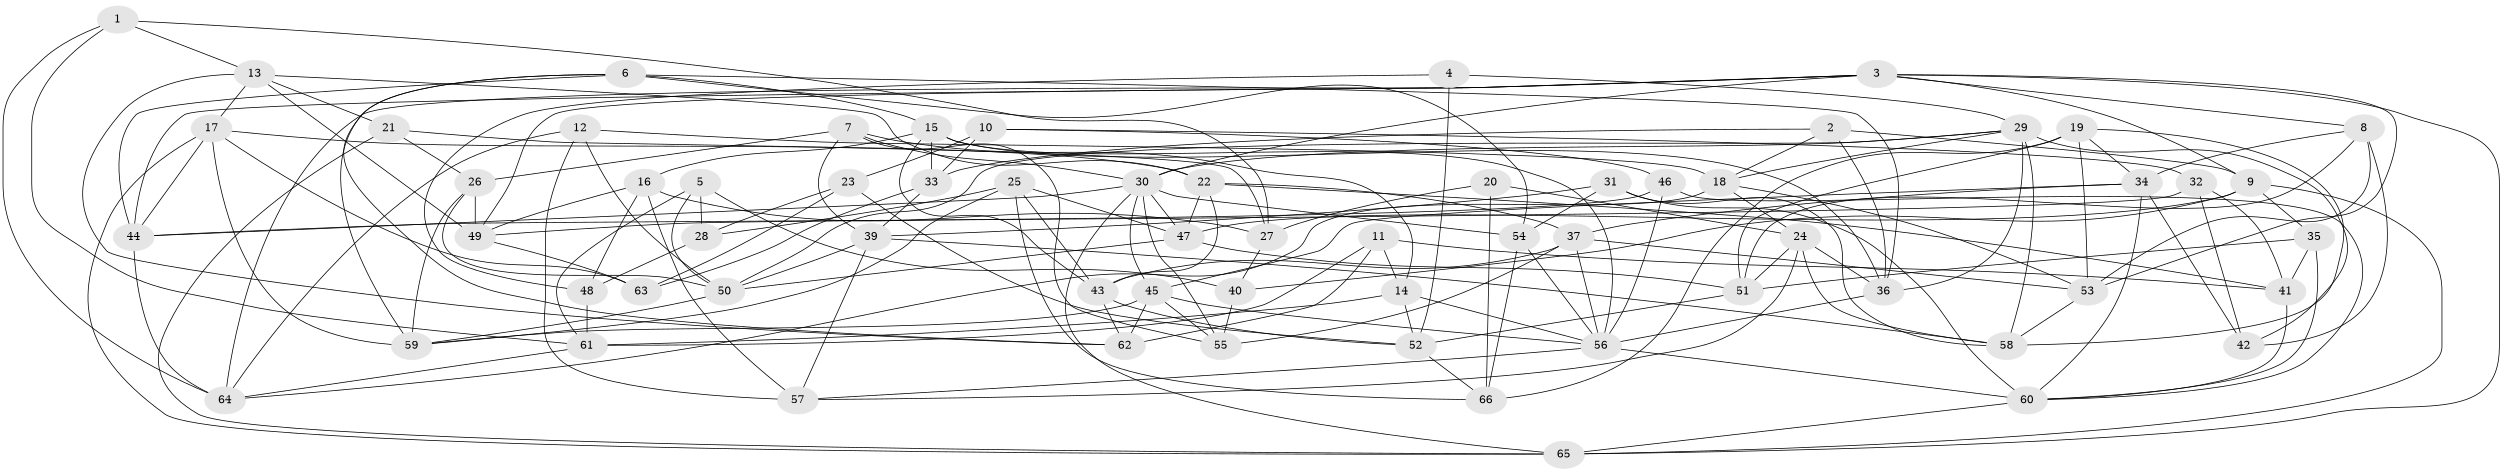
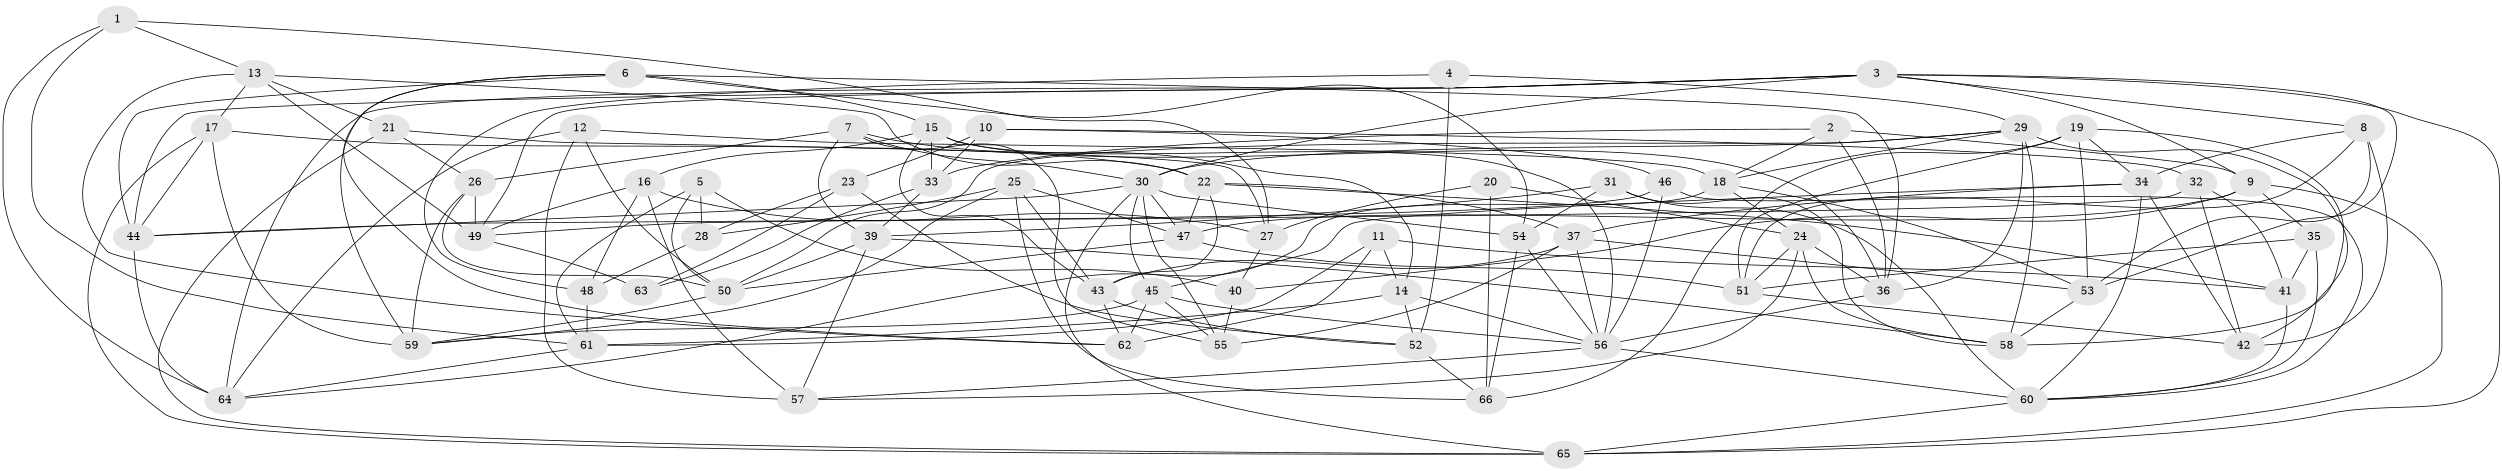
(395, 234) -> none
(1587, 318) -> (1993, 320)
